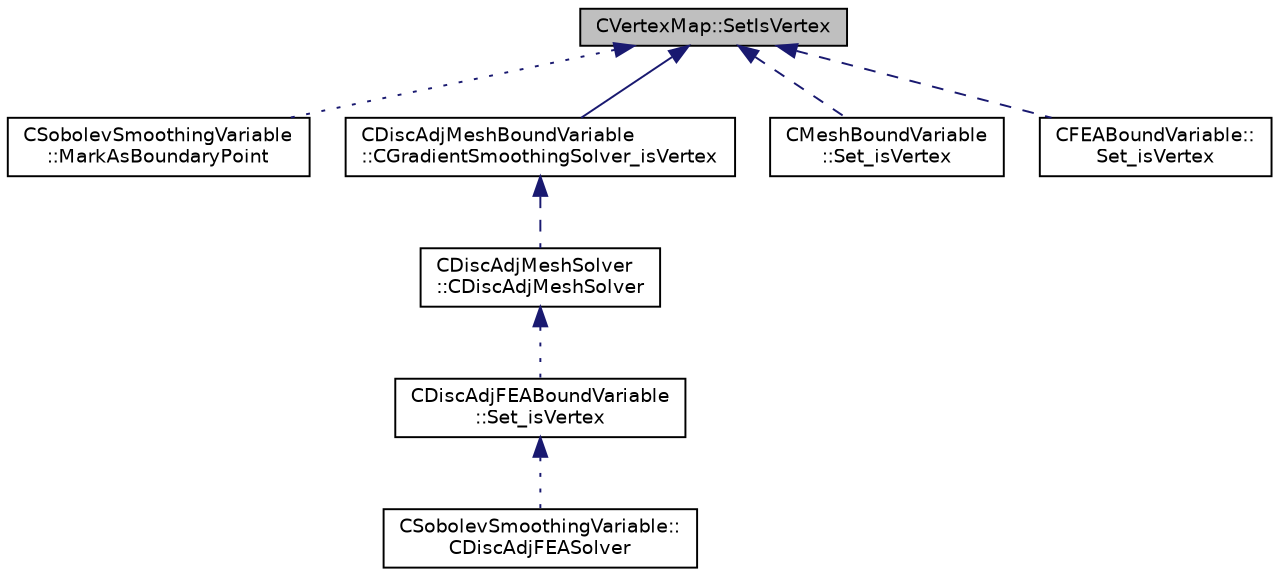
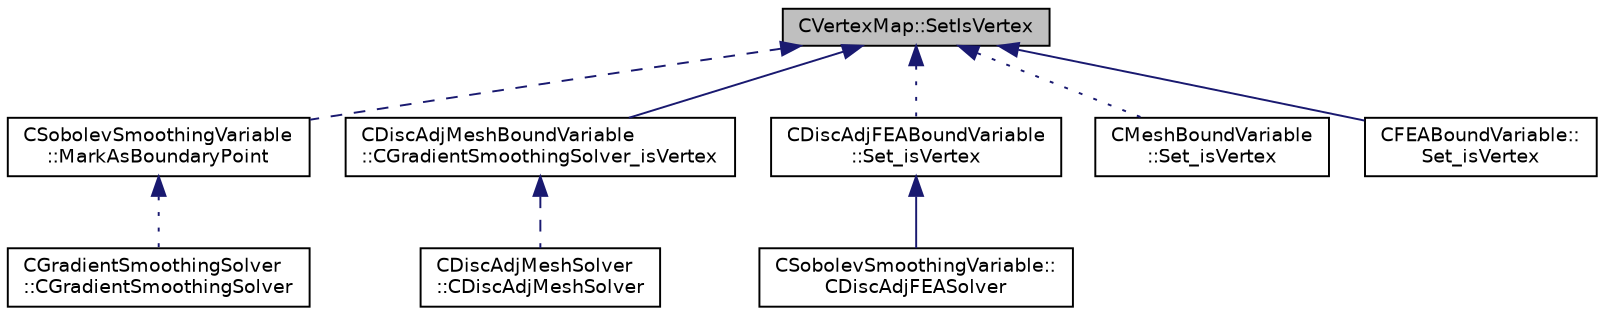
(452, 84) -> (546, 83)
(924, 84) -> (1191, 85)
(801, 87) -> (1060, 85)
none -> (159, 277)
(540, 353) -> (916, 92)
(540, 483) -> (916, 222)
